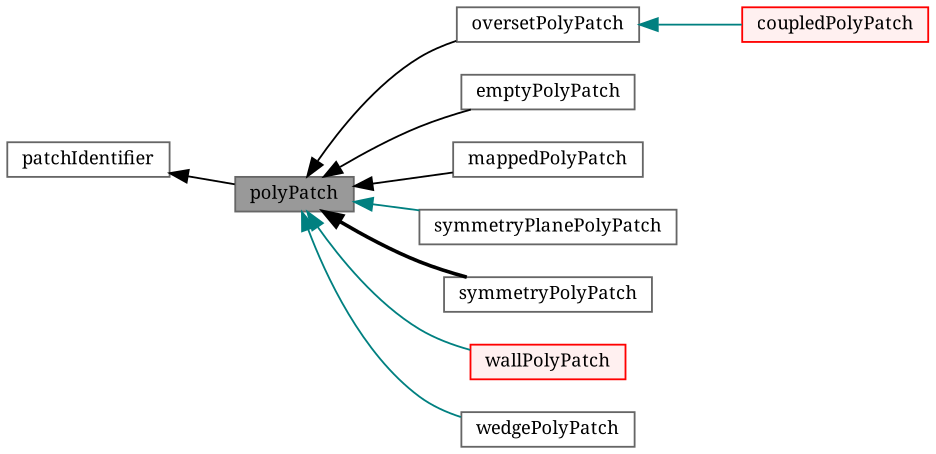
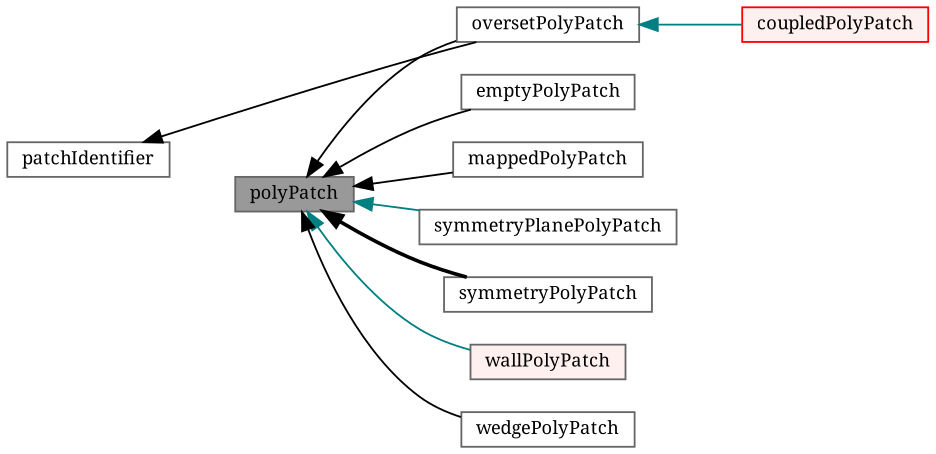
(211, 180) -> (318, 87)
(366, 340) -> (366, 340)
(548, 362) -> (548, 362)
